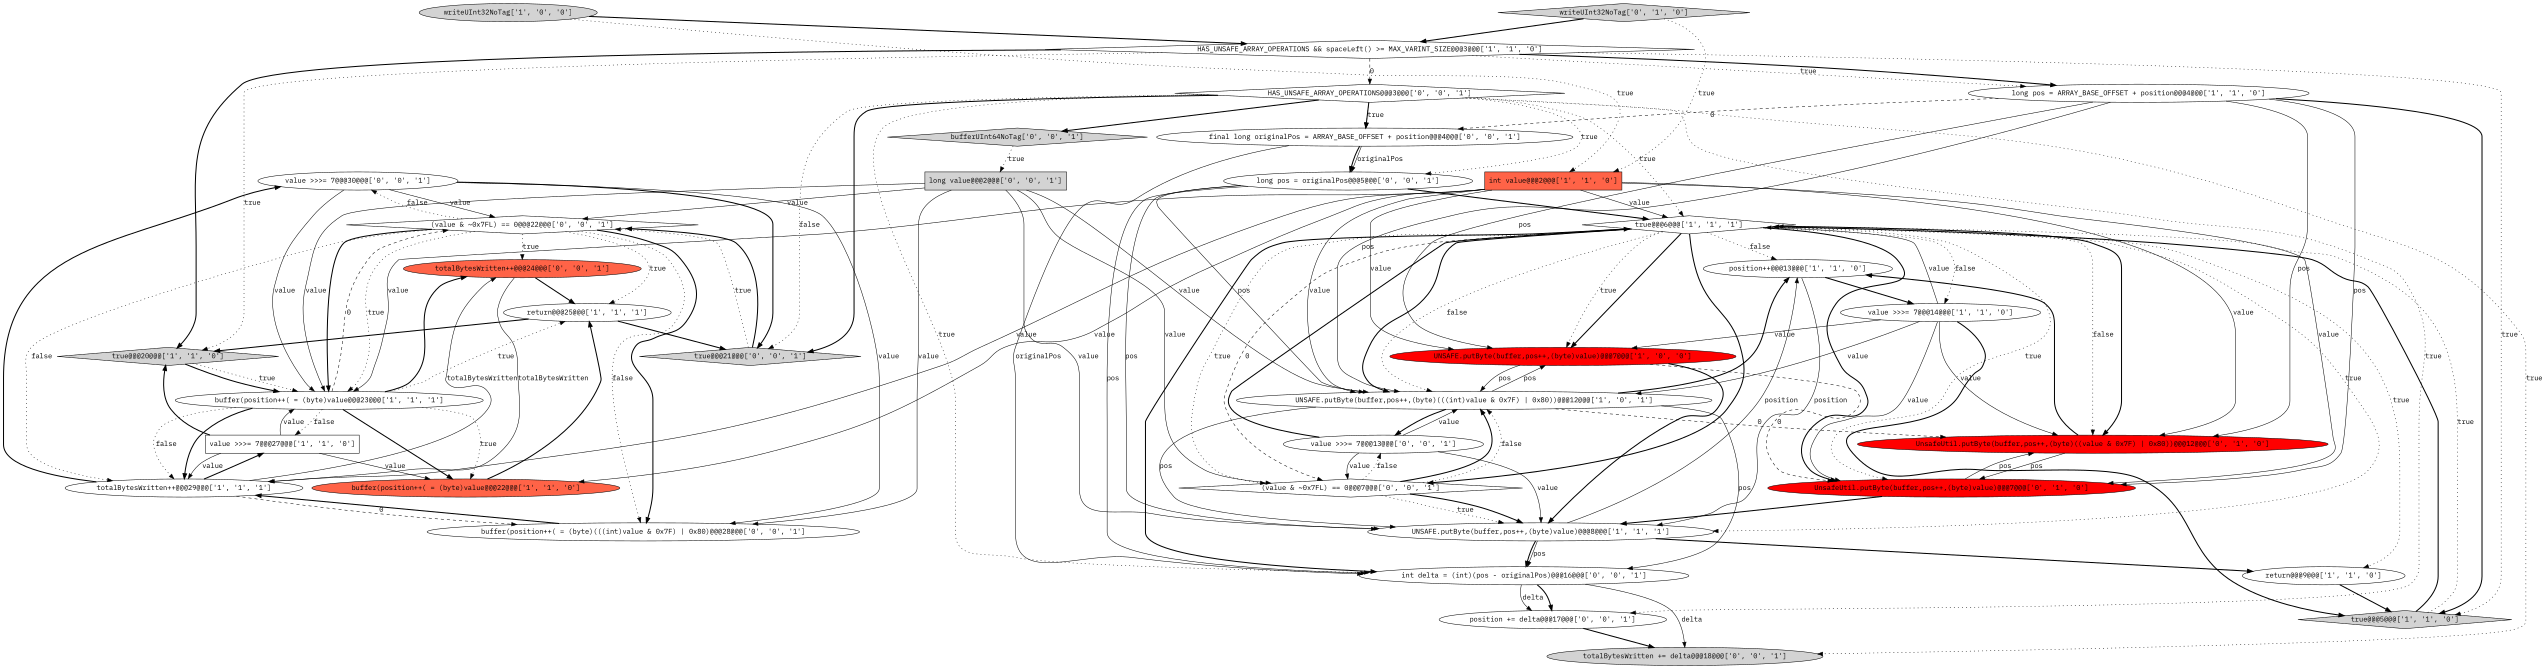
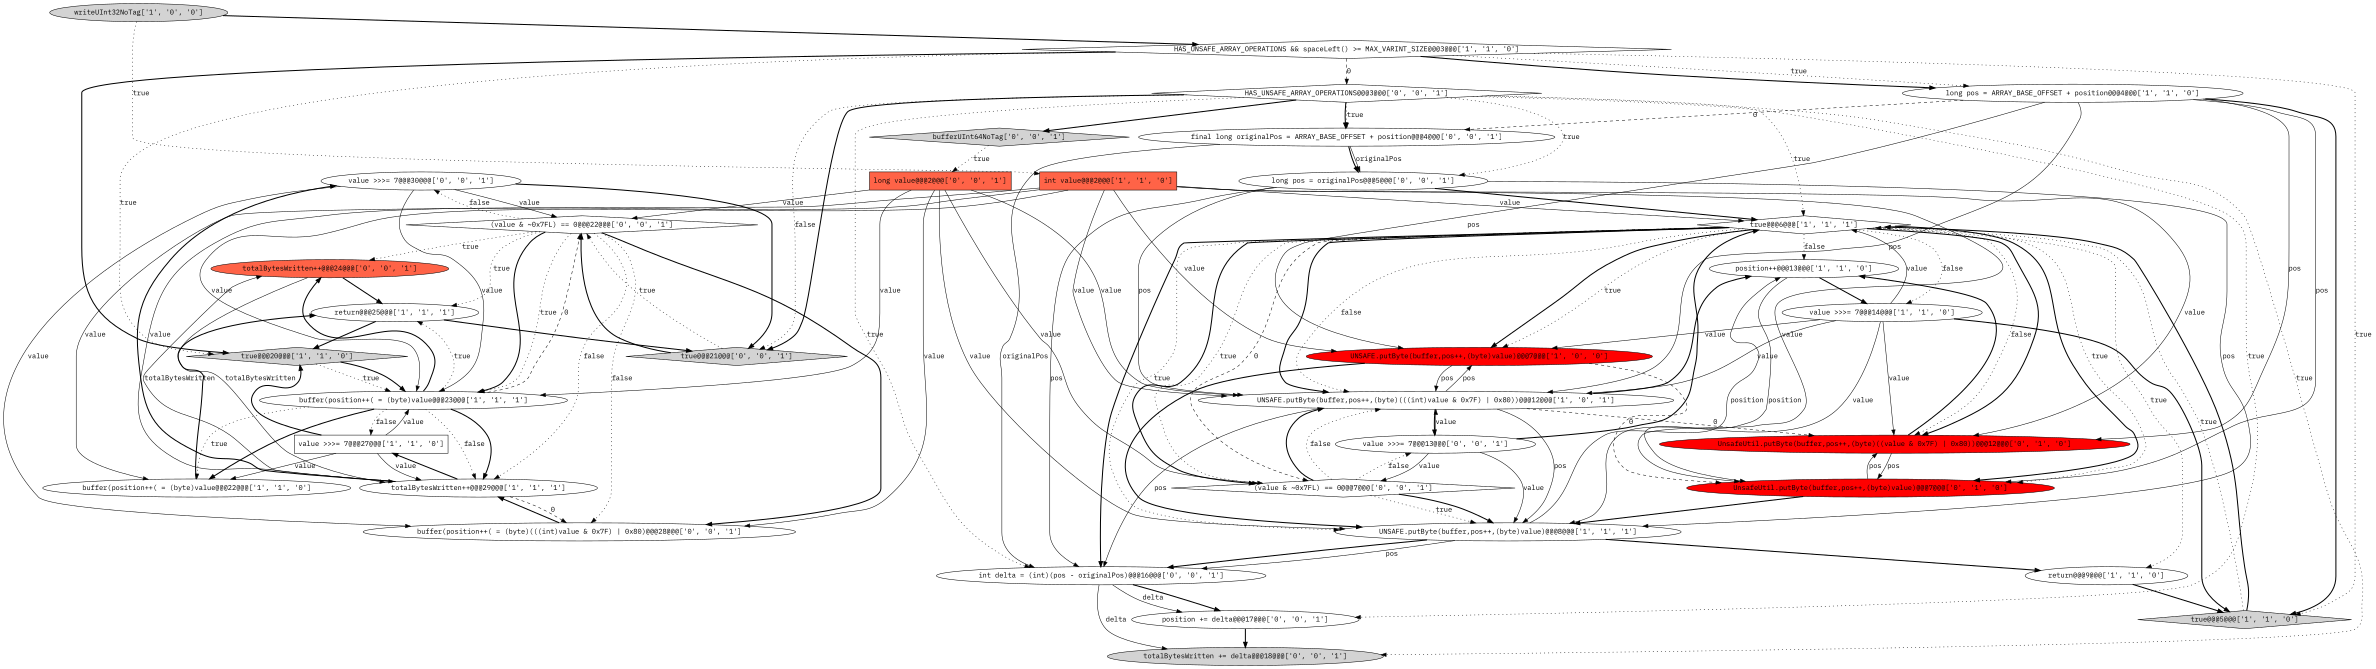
(1624, 13) -> none
(996, 181) -> (940, 181)
(466, 488) -> (197, 488)
